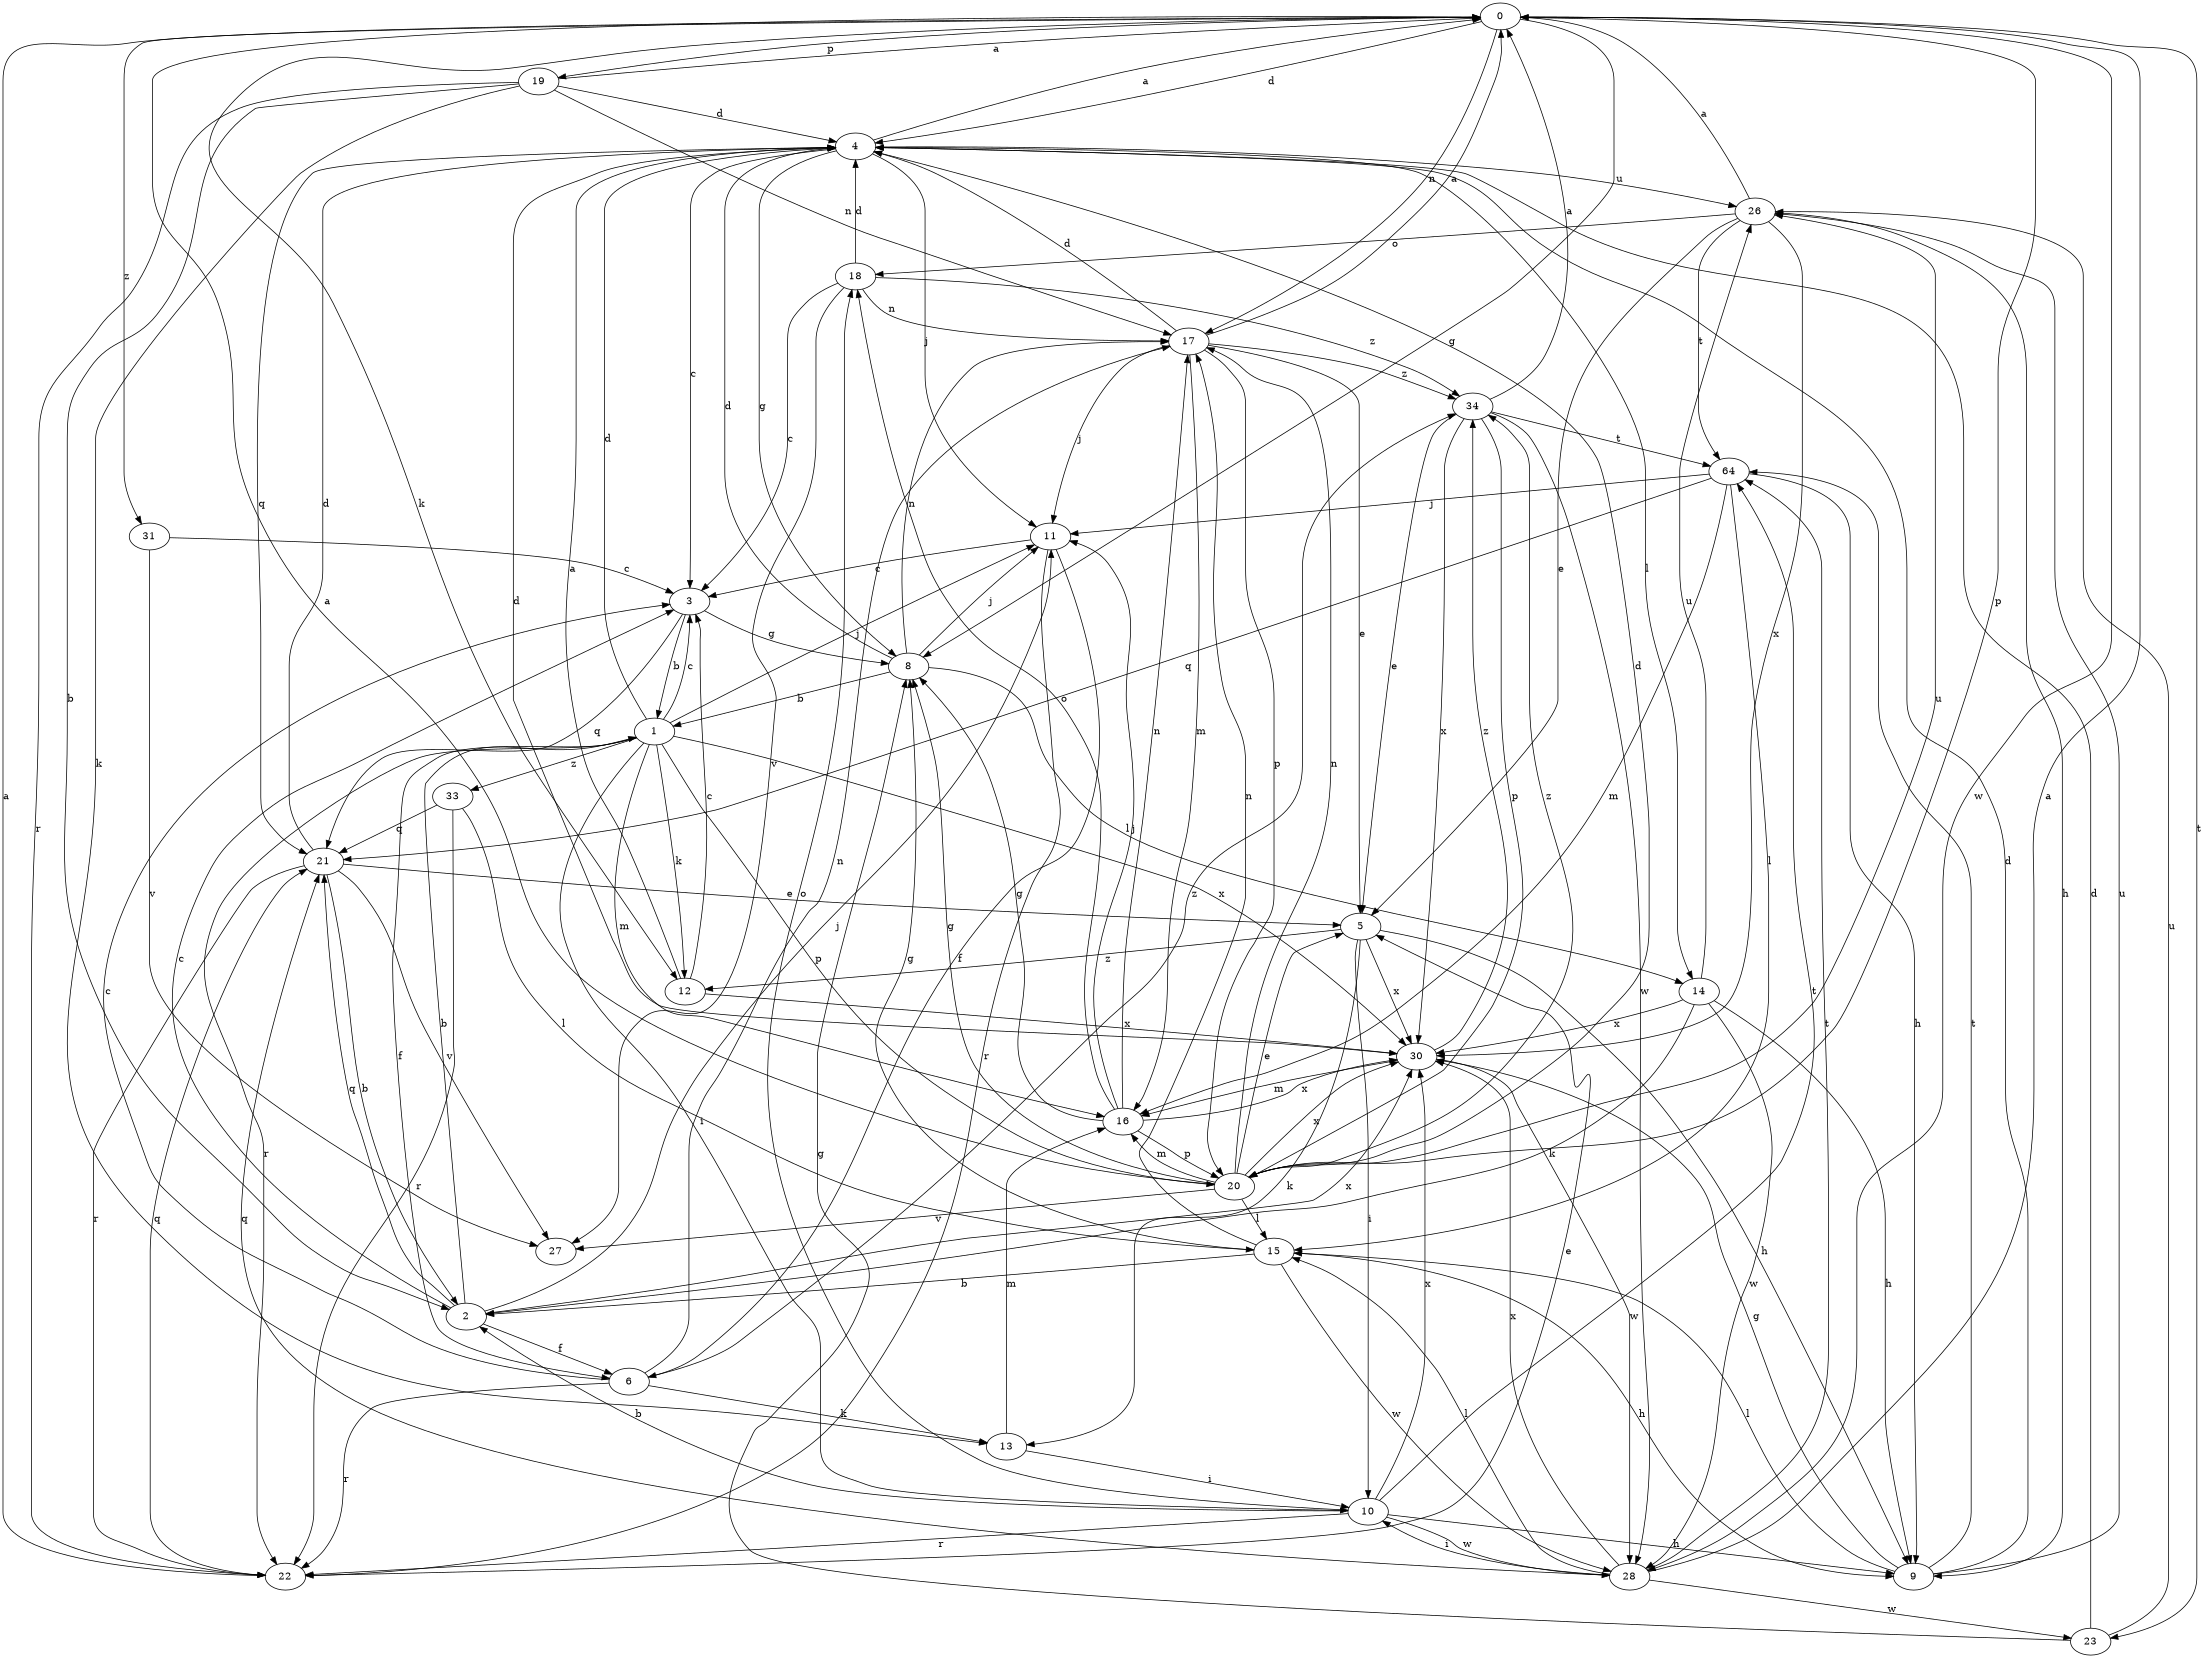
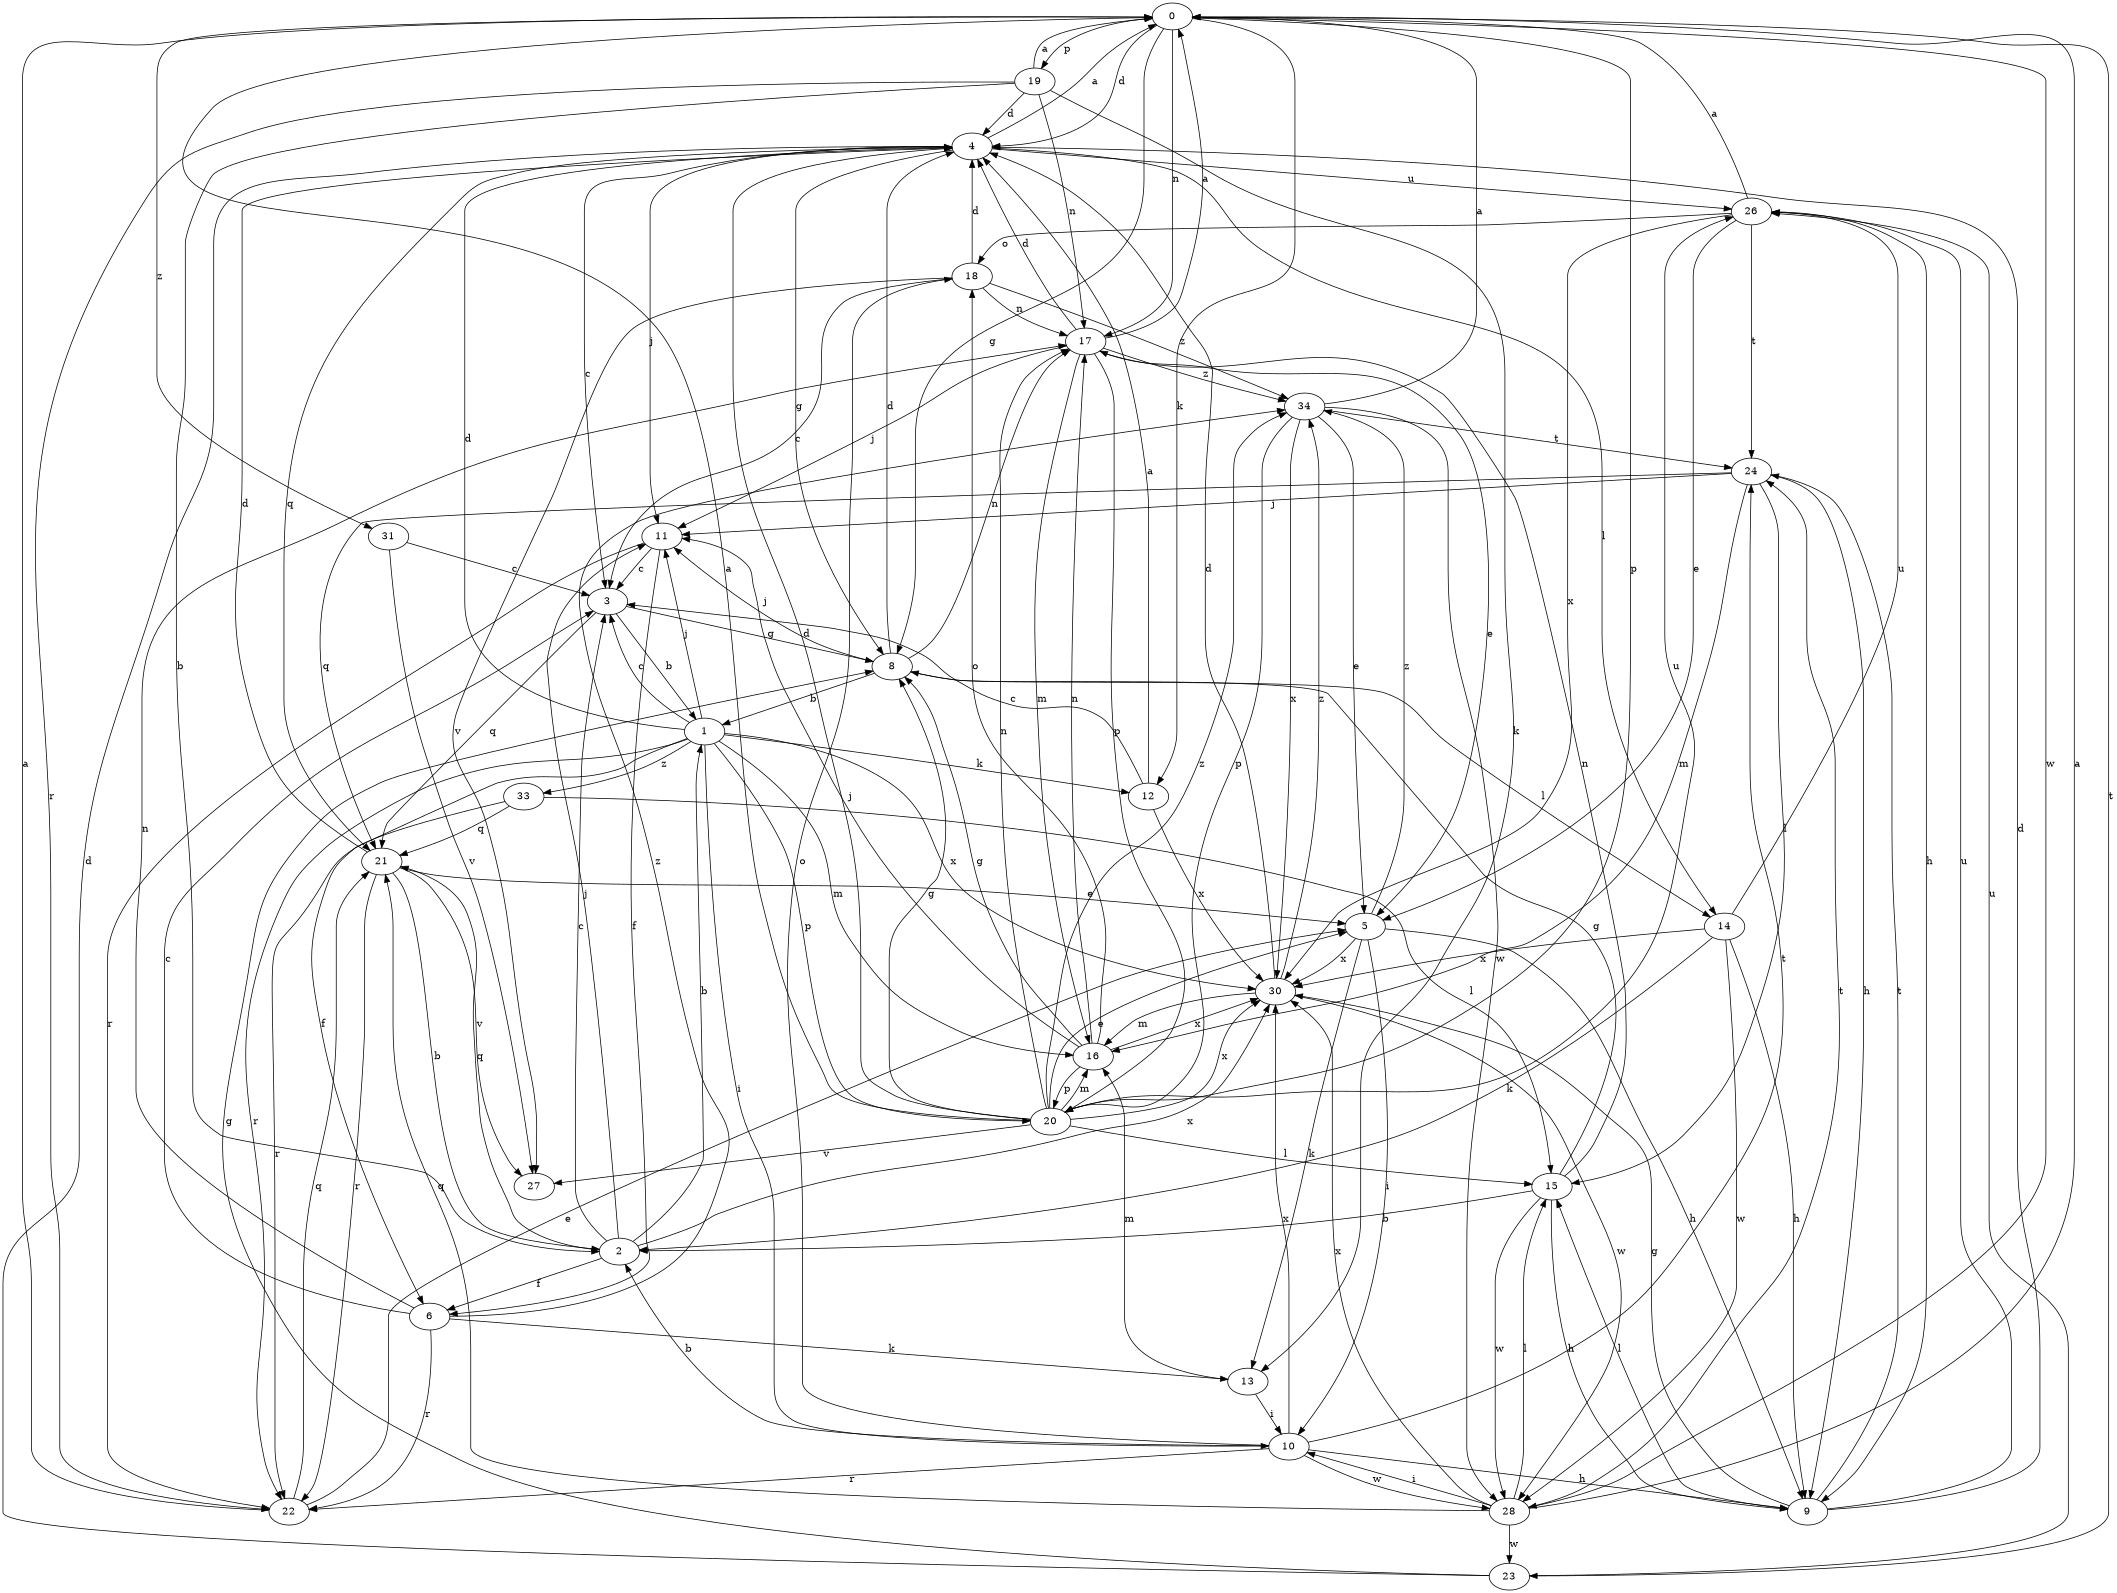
(1729, 471) -> (1751, 471)
(1043, 960) -> (1404, 645)
